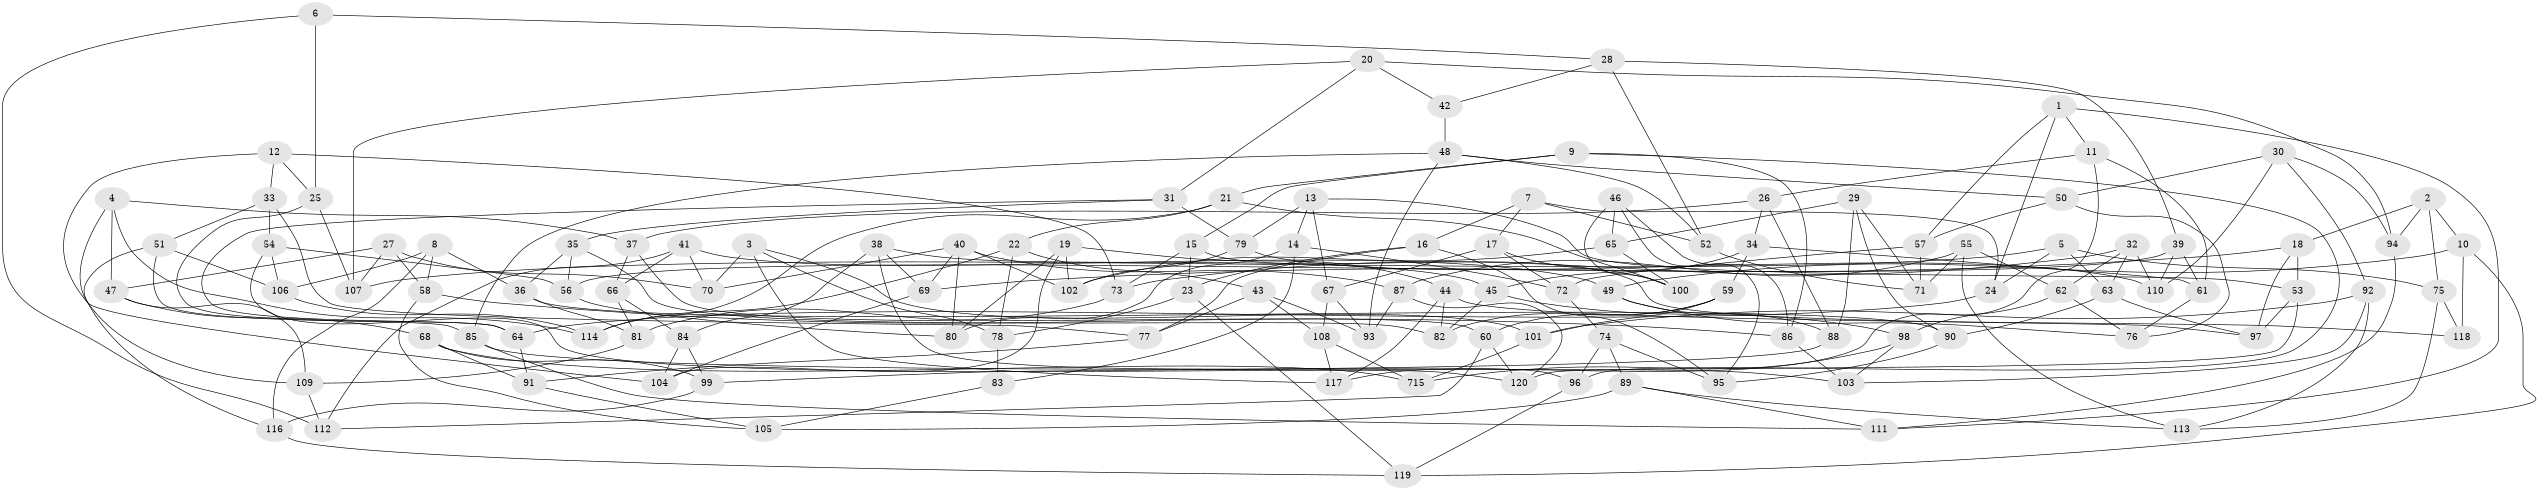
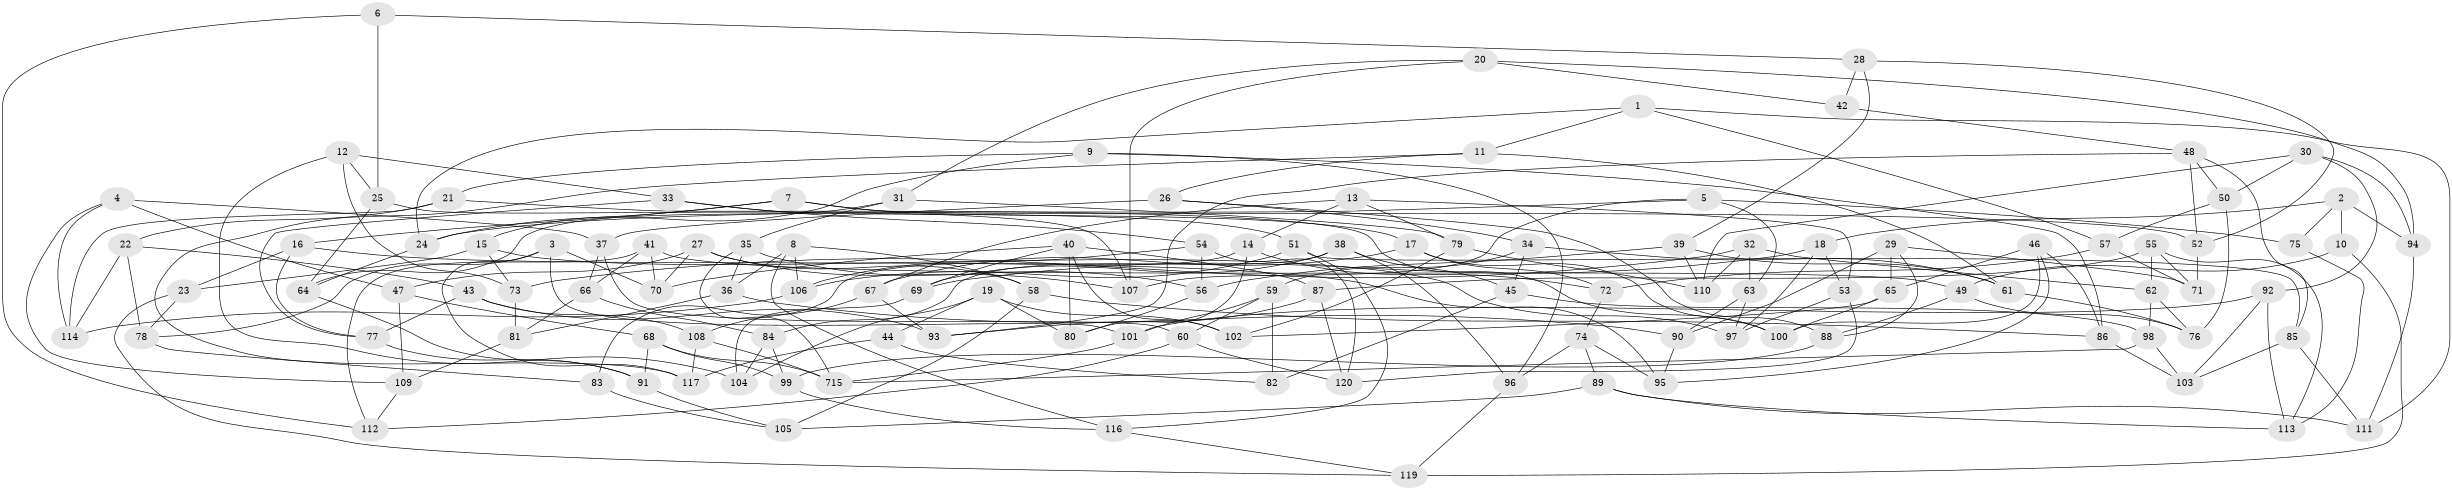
(996, 323) -> (700, 294)
(2462, 338) -> none
